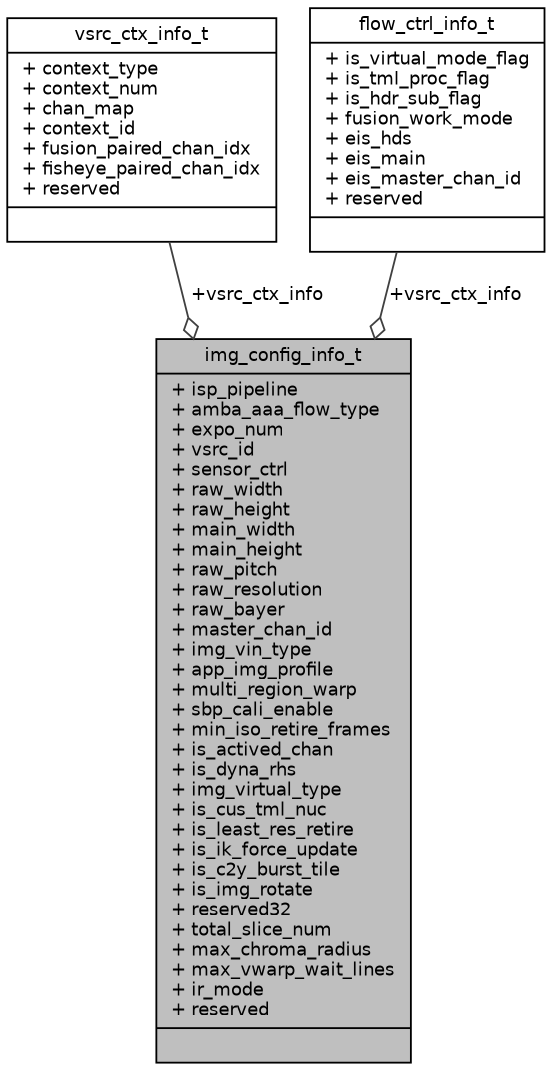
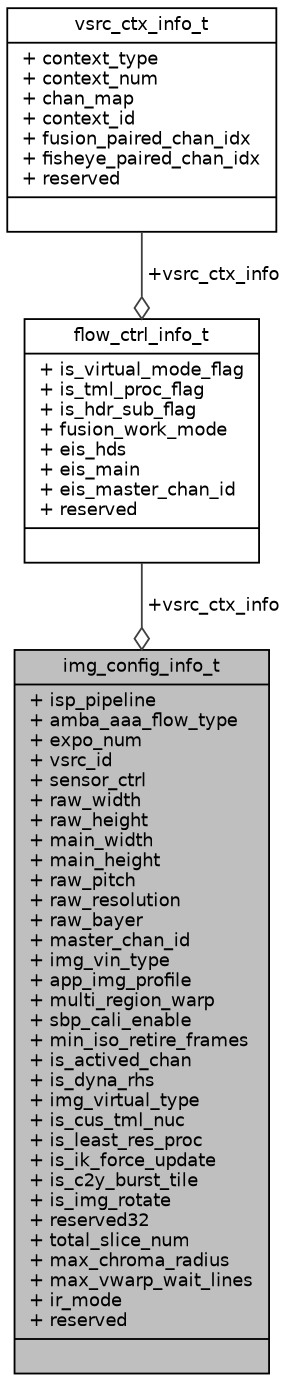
(179, 280) -> (142, 264)
(263, 830) -> (116, 1141)
